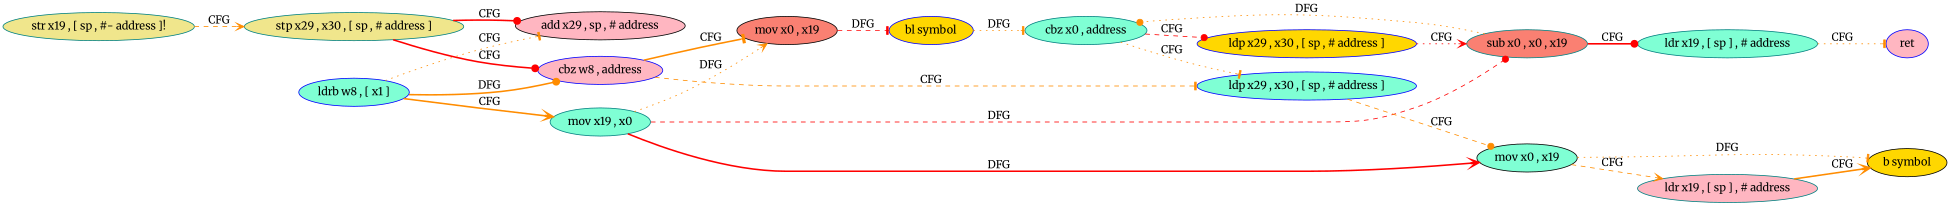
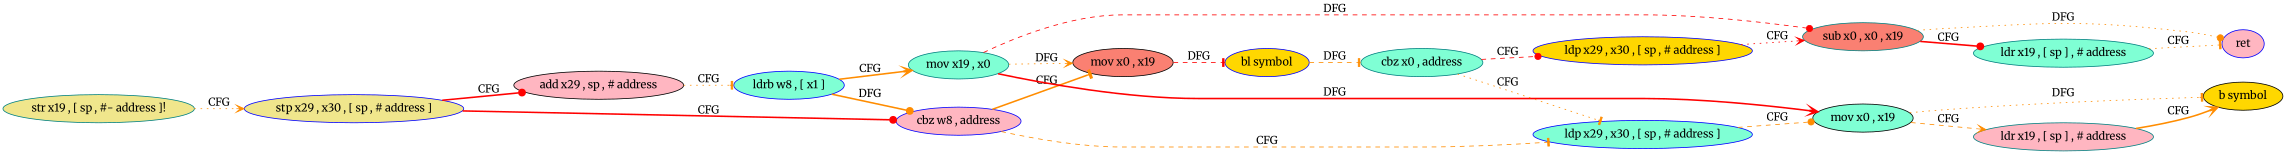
(1314, 15) -> (2067, 23)
(215, 27) -> (215, 109)
(354, 27) -> (354, 109)
(997, 30) -> (1333, 63)
(464, 54) -> (707, 85)
